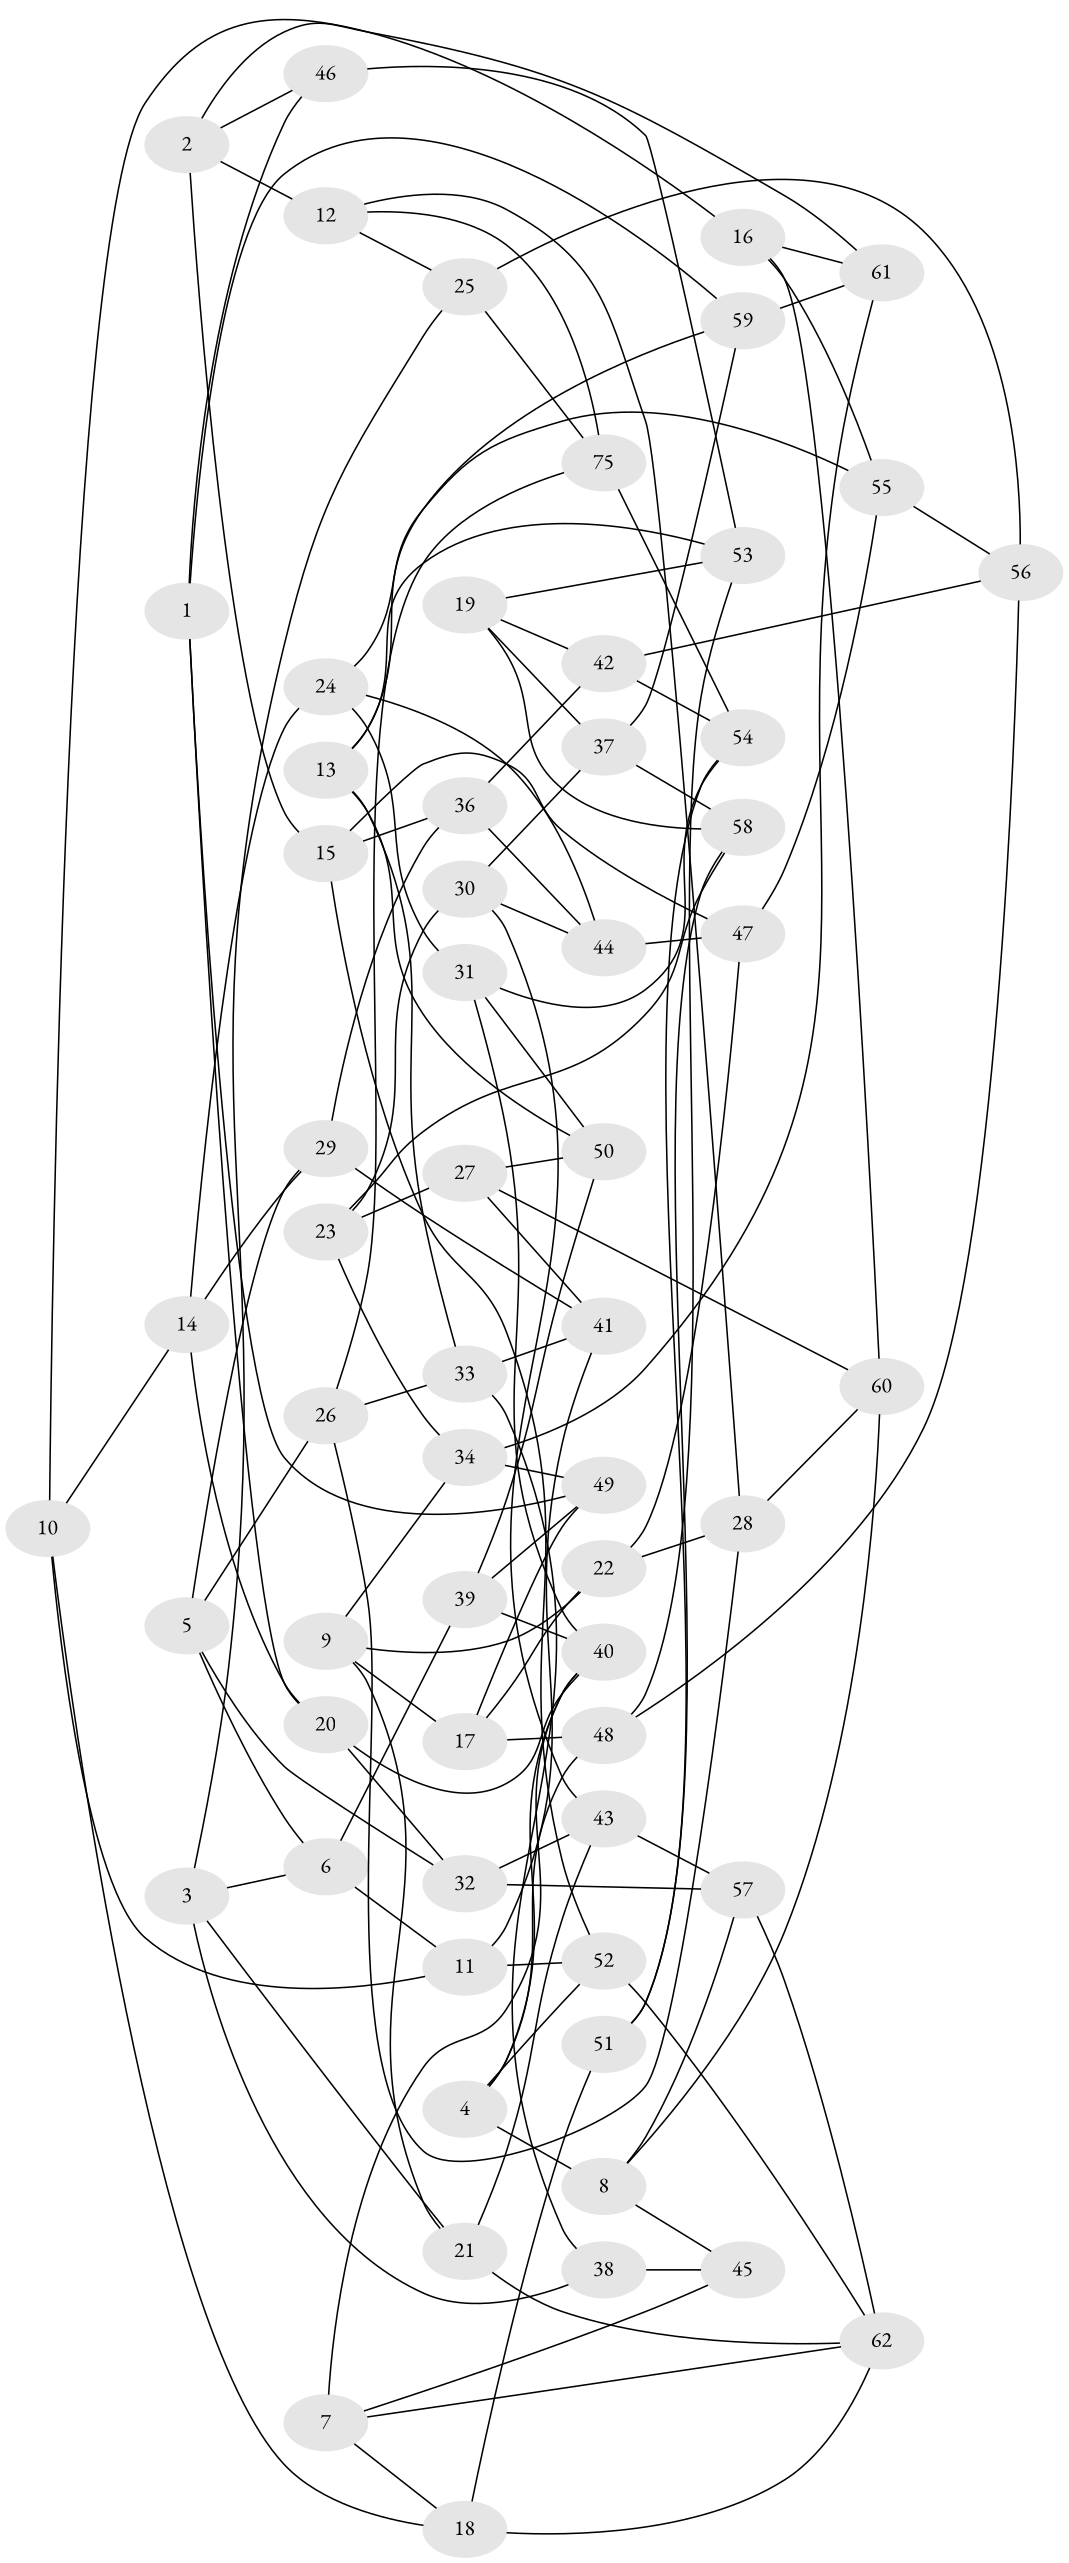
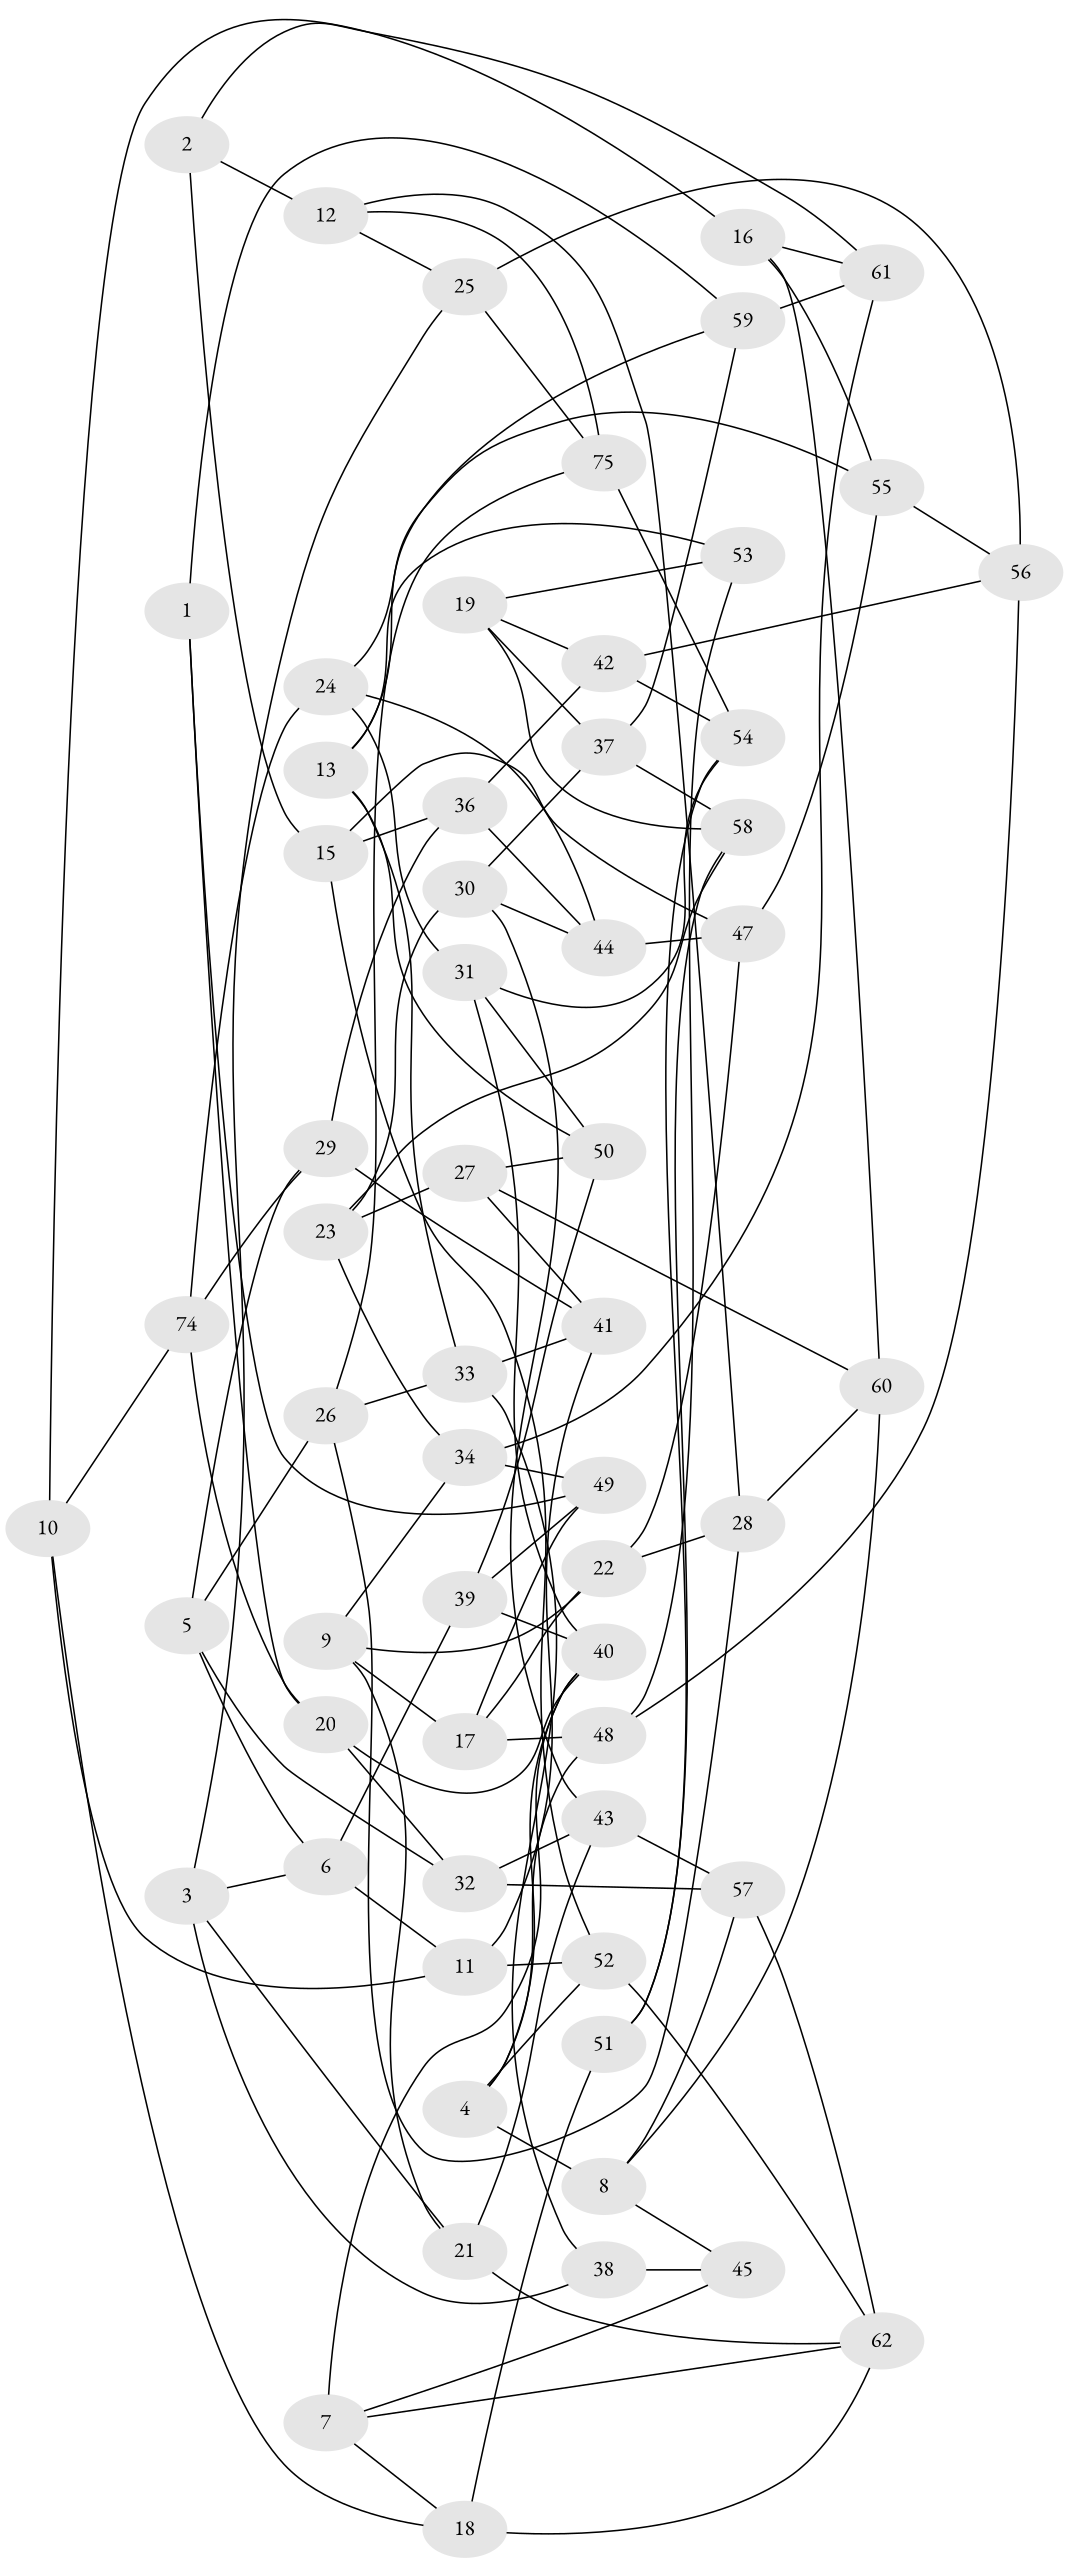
(326, 74) -> none
(187, 1325) -> (187, 1325)
